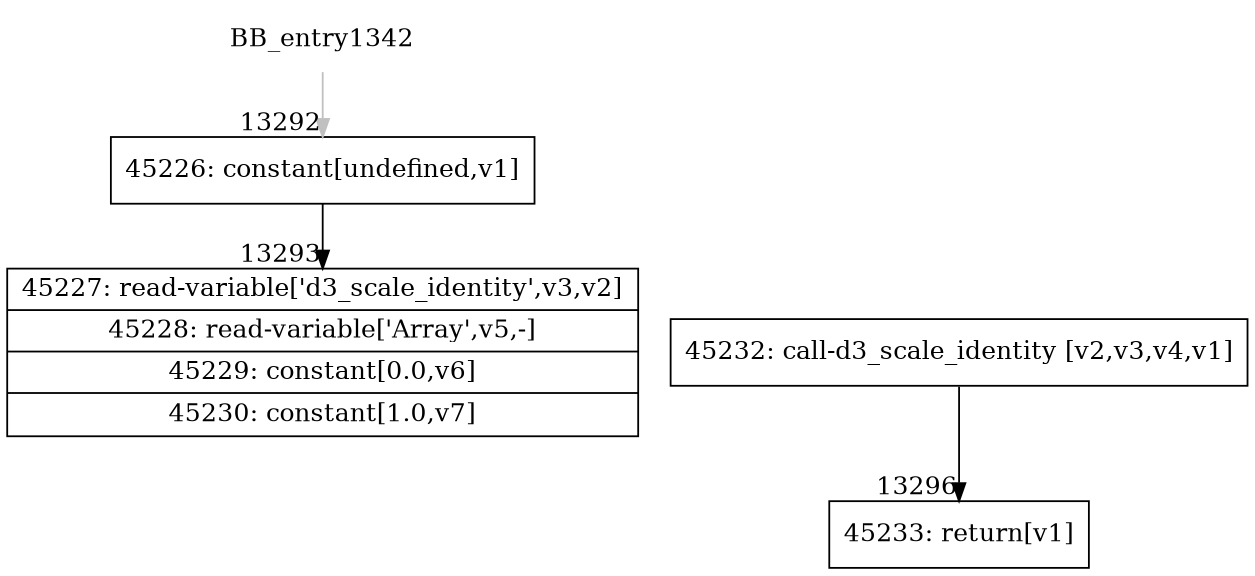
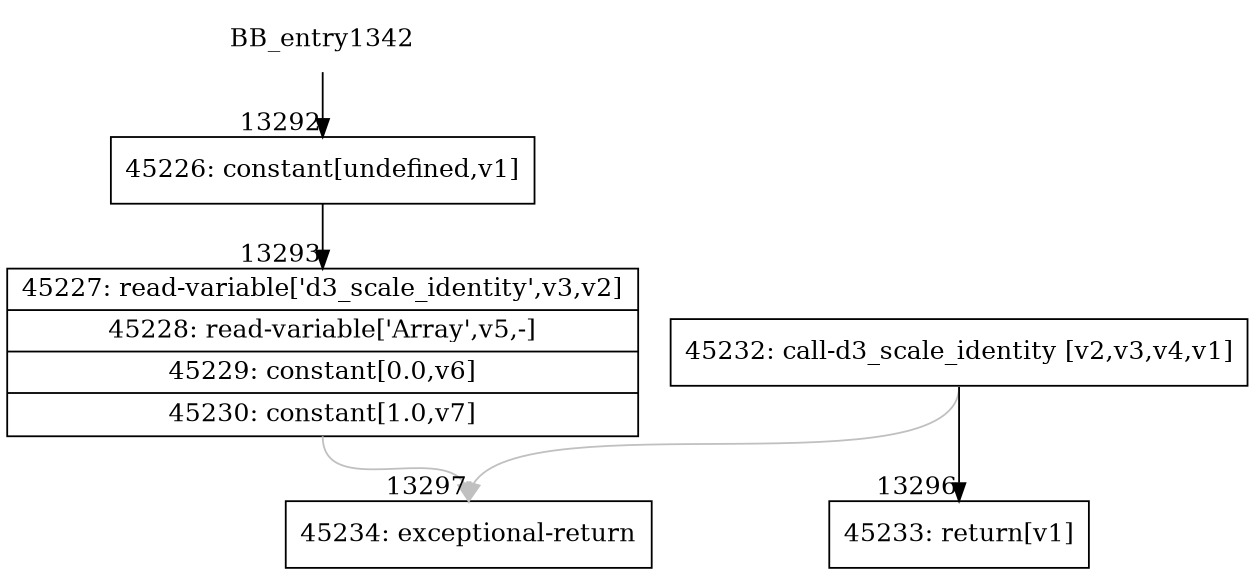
(323, 95) -> (323, 95)
none -> (469, 535)
